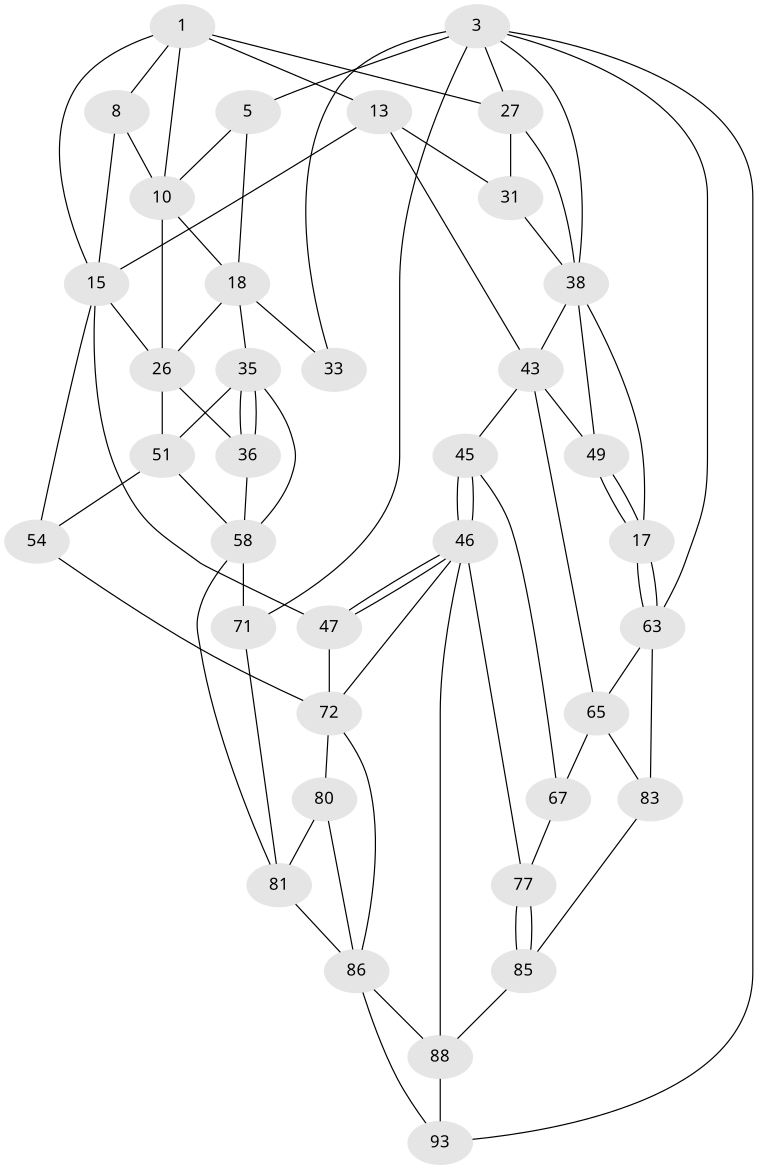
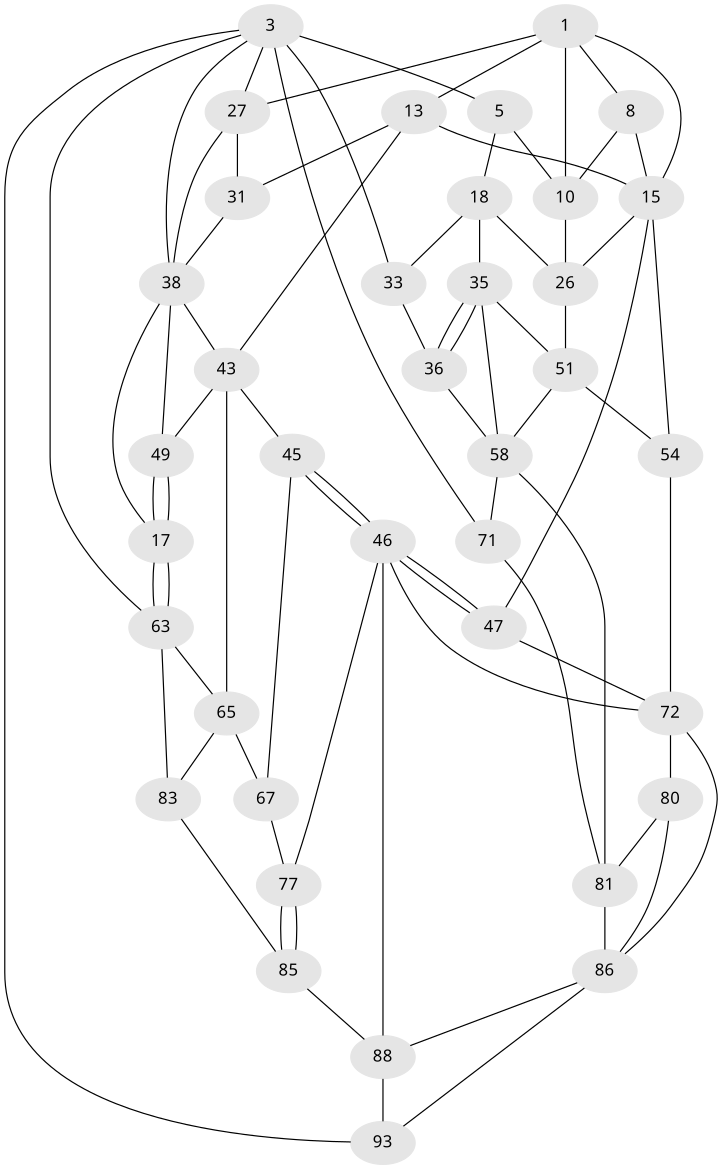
(200, 241) -> none
(200, 408) -> (414, 327)
